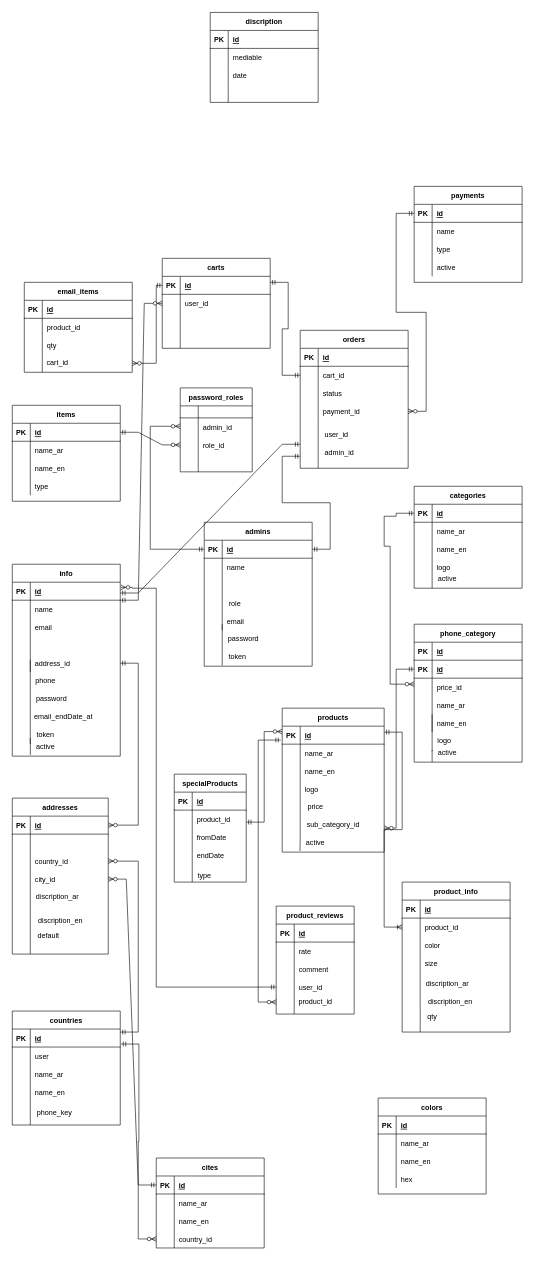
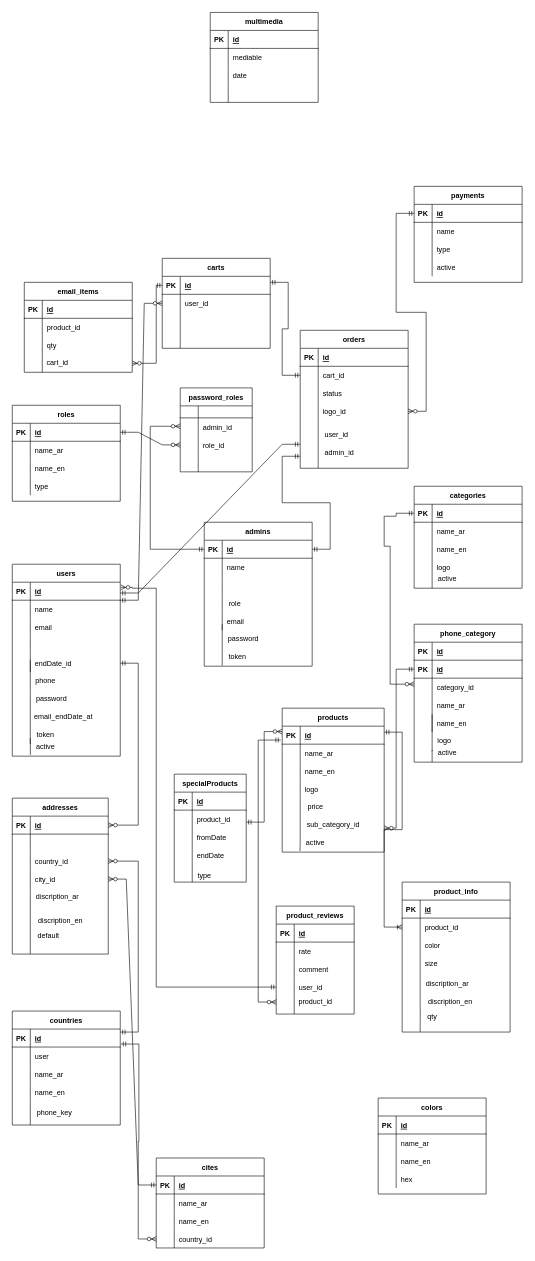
(264, 22) -> (264, 22)
(342, 412) -> (335, 412)
(66, 415) -> (66, 415)
(66, 574) -> (66, 574)
(54, 664) -> (54, 664)
(451, 688) -> (458, 688)
